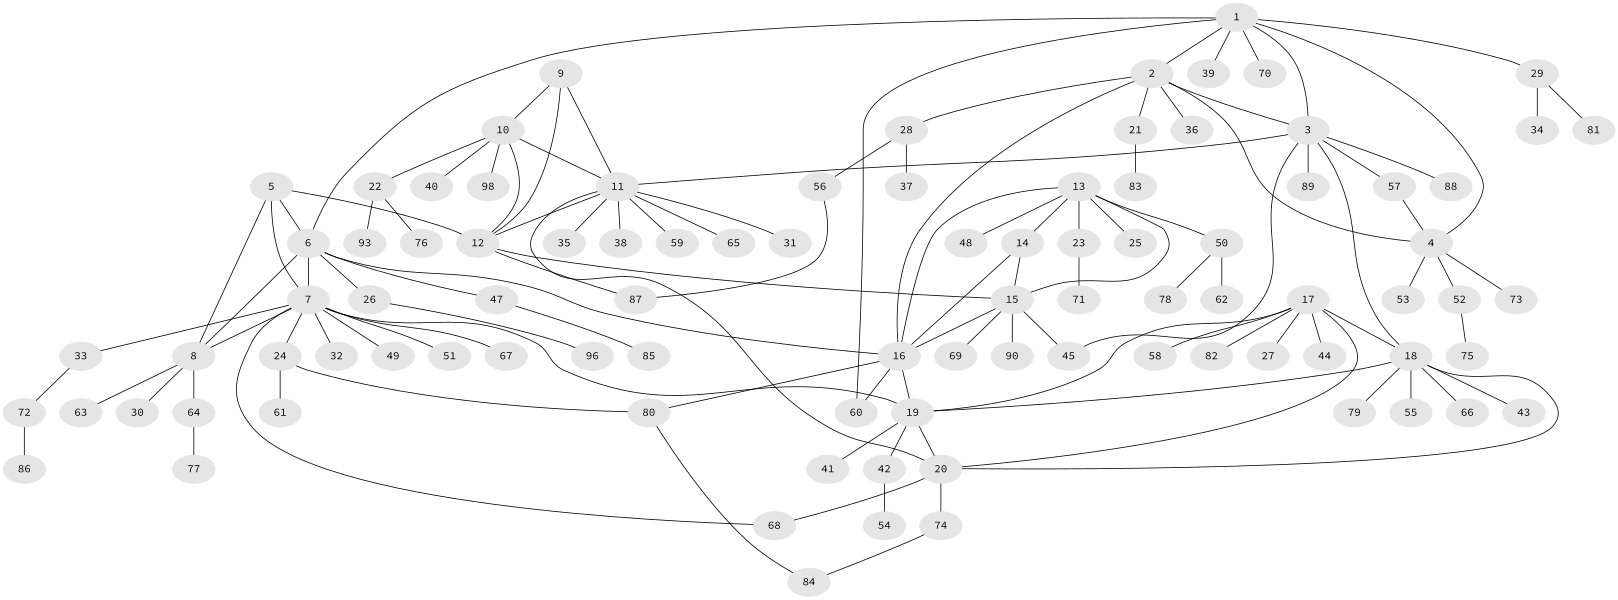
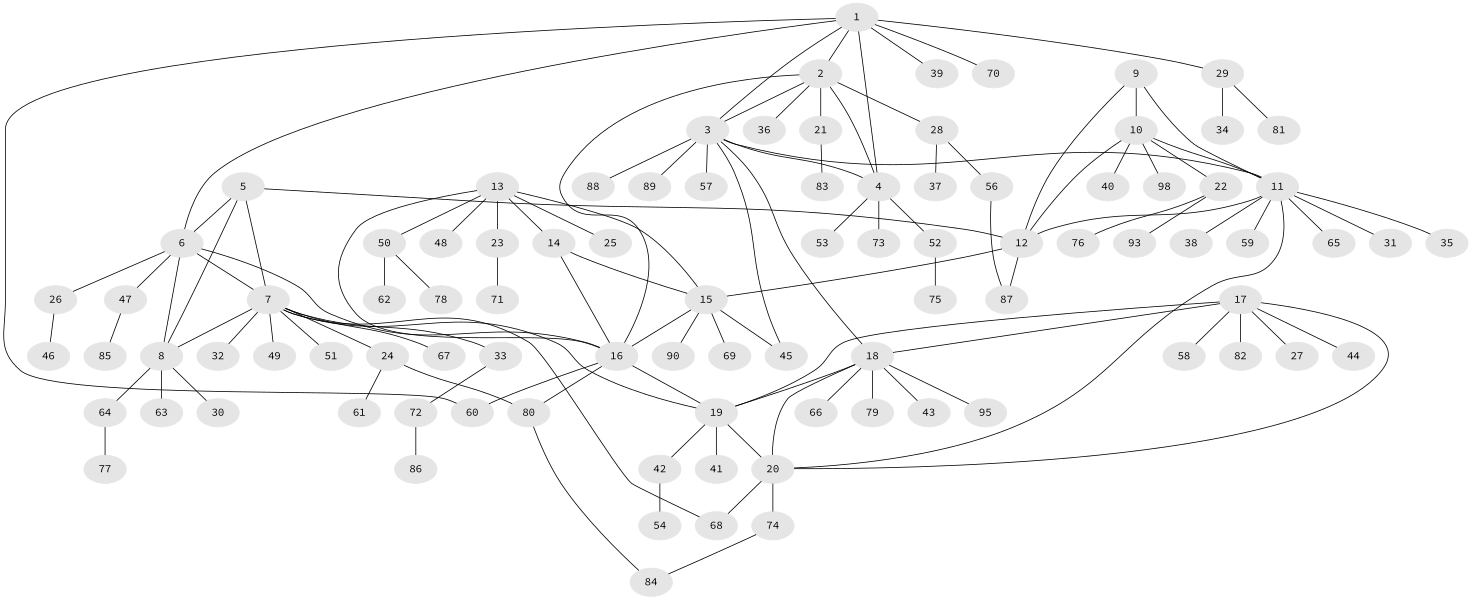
(1413, 215) -> (829, 166)
(592, 356) -> (49, 356)
(1411, 413) -> (986, 413)
